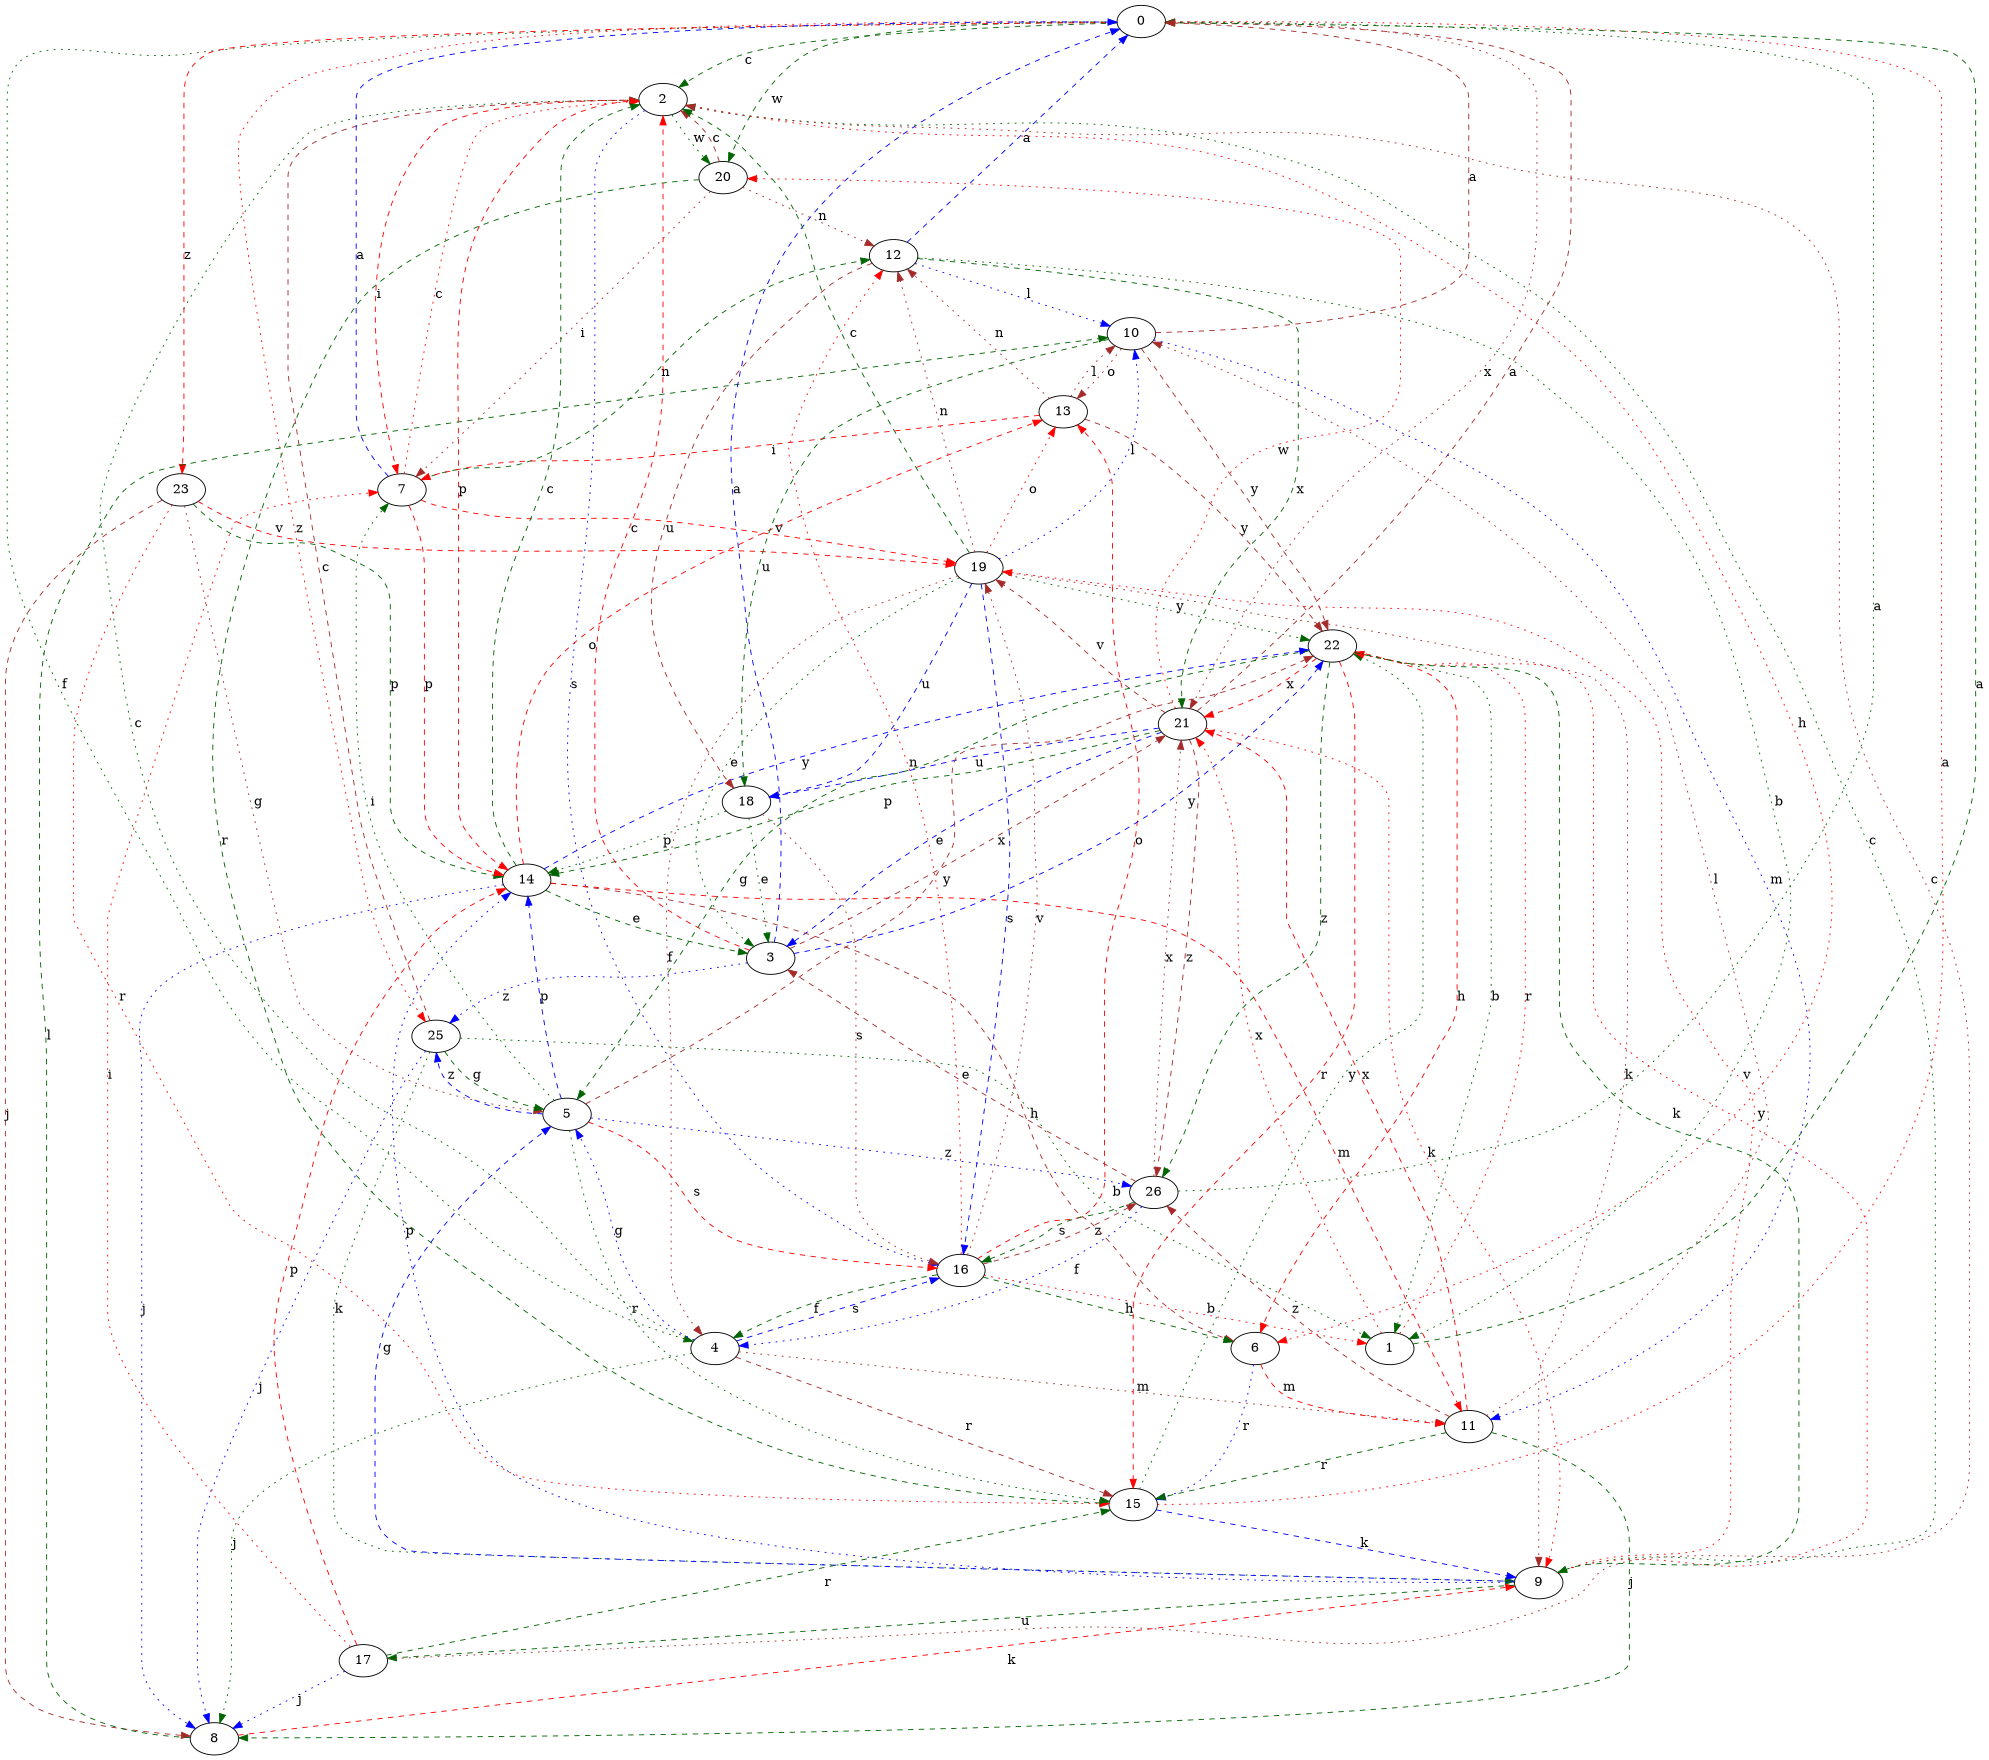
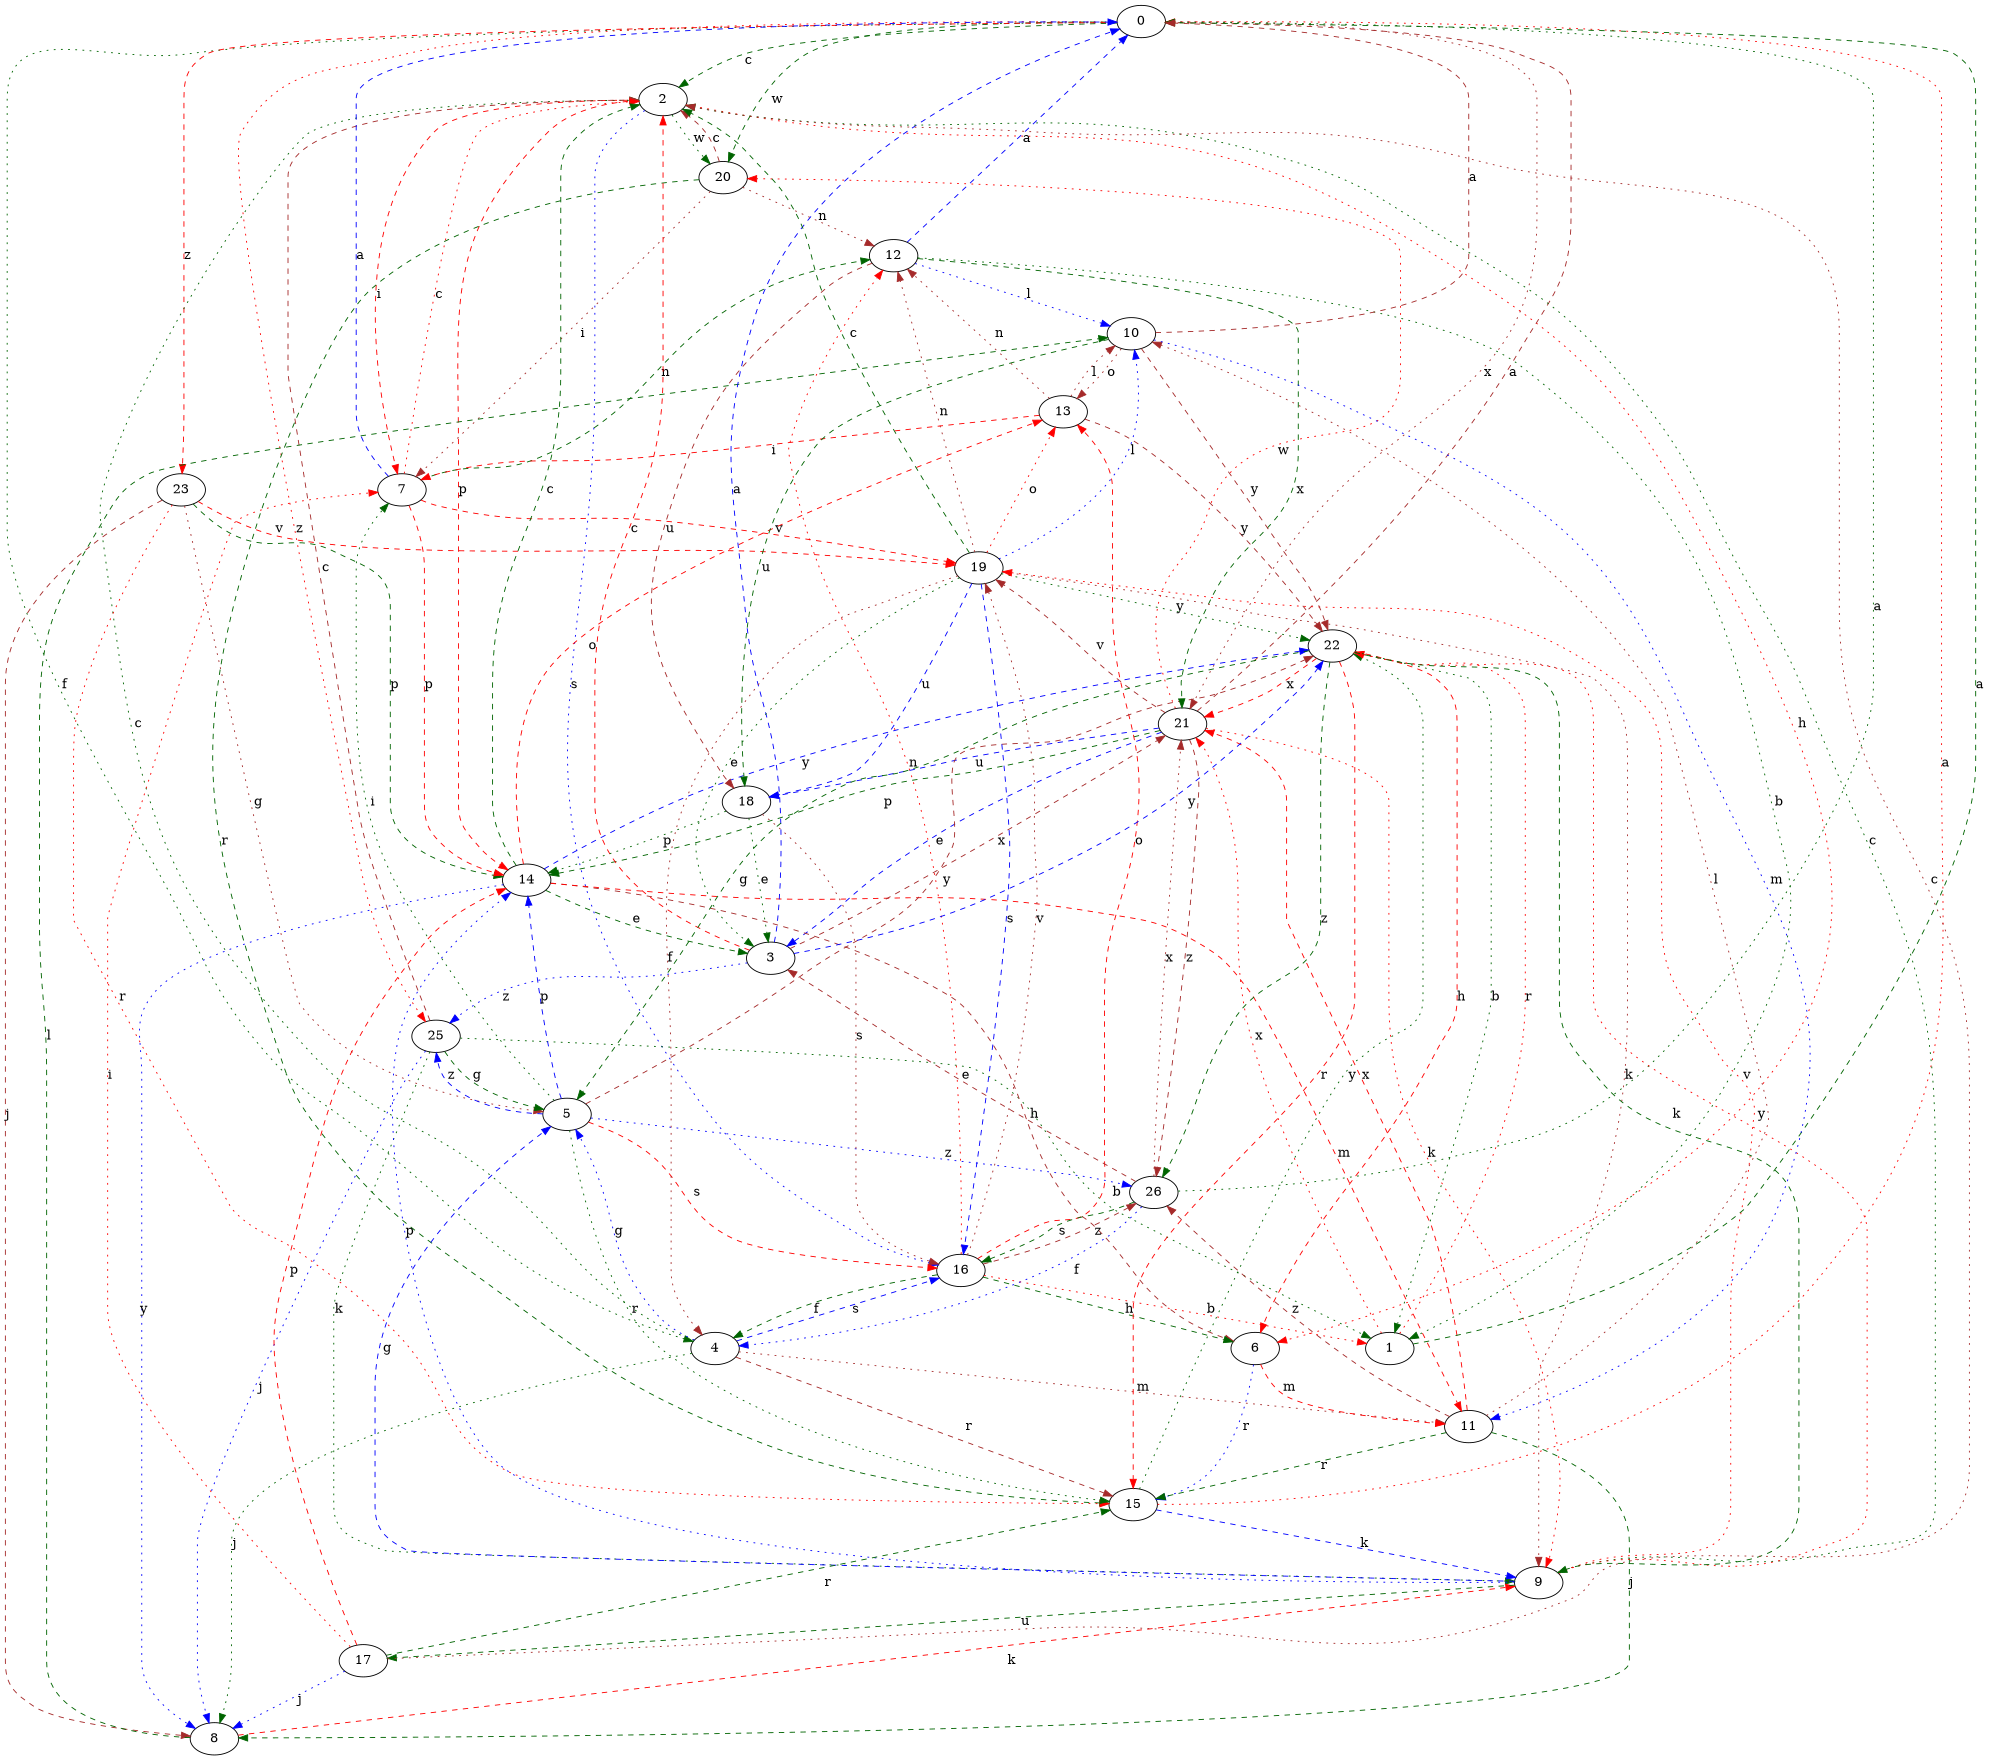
(144, 1309) -> (144, 1309)
